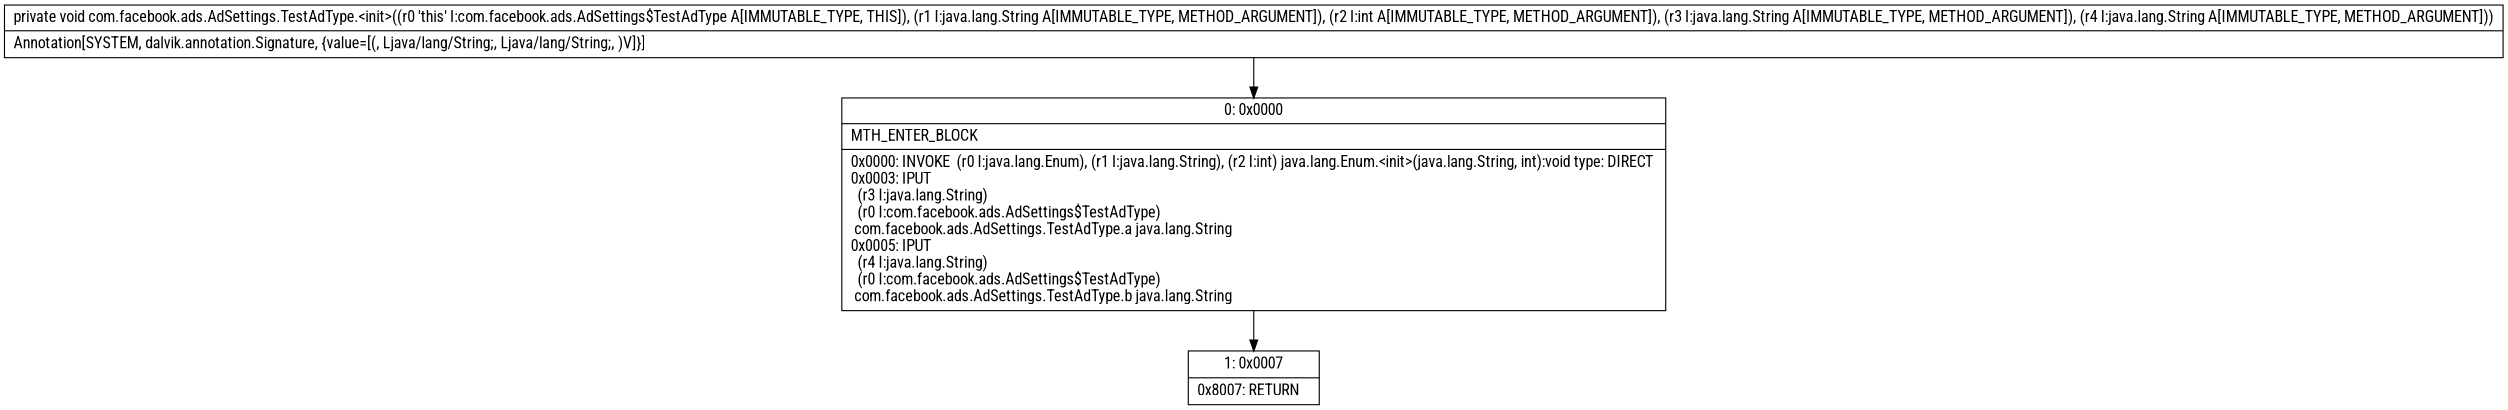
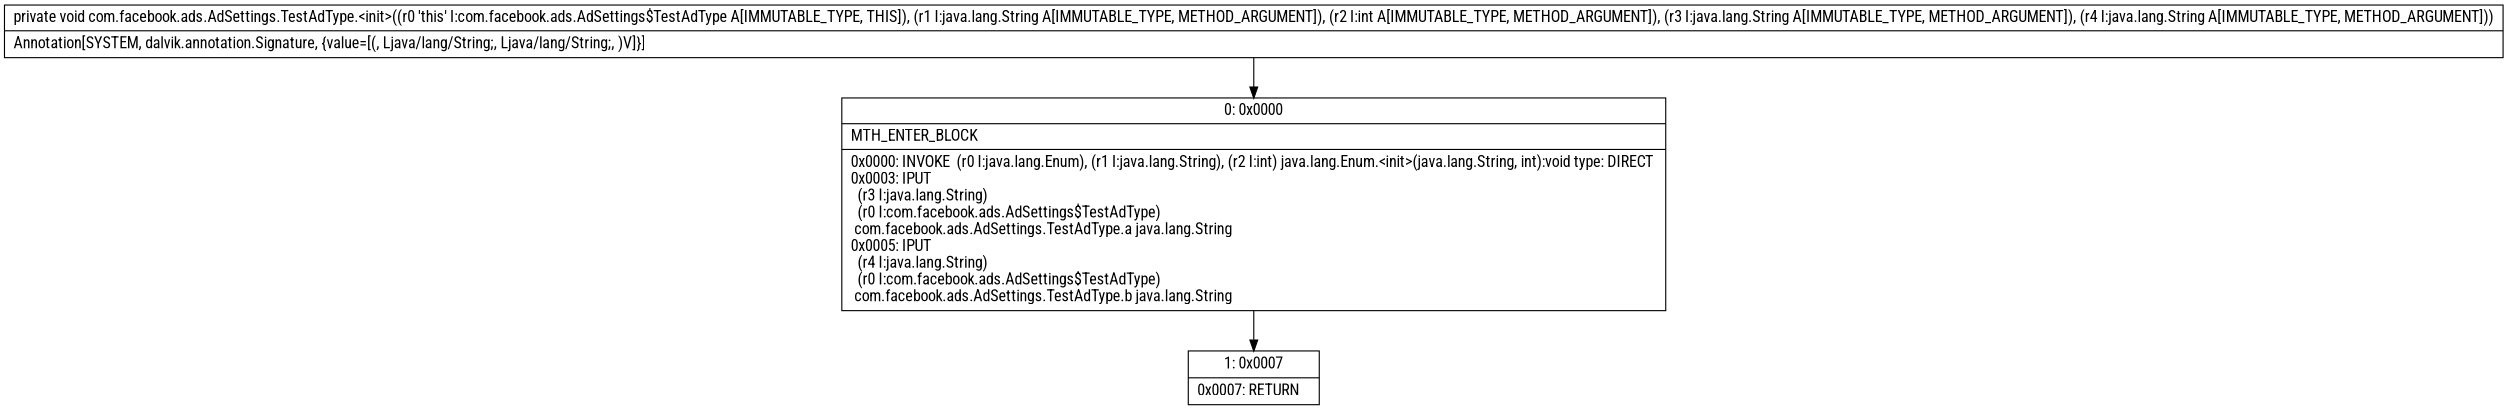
(1254, 391) -> (1254, 391)
